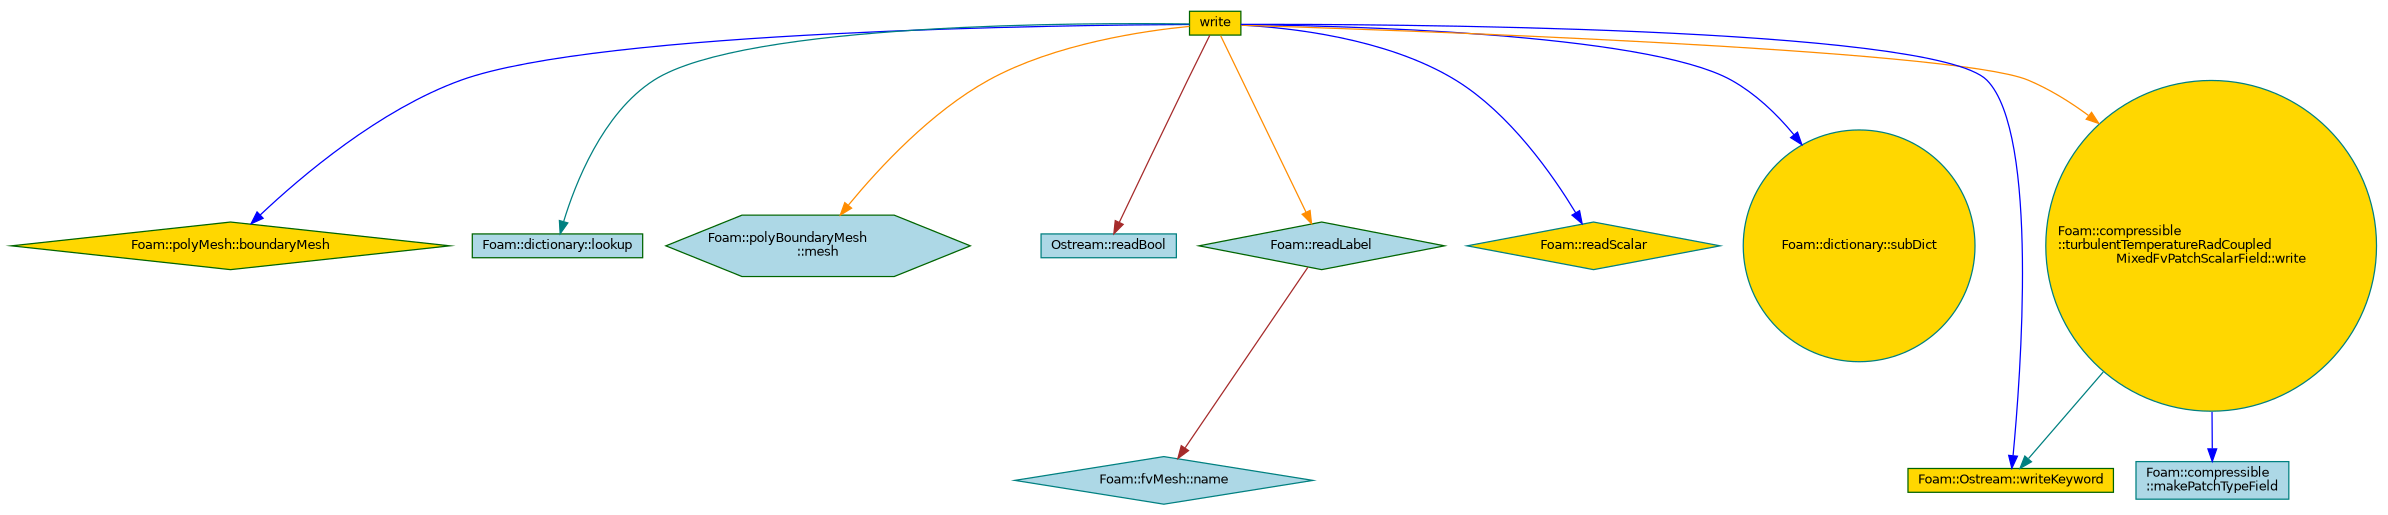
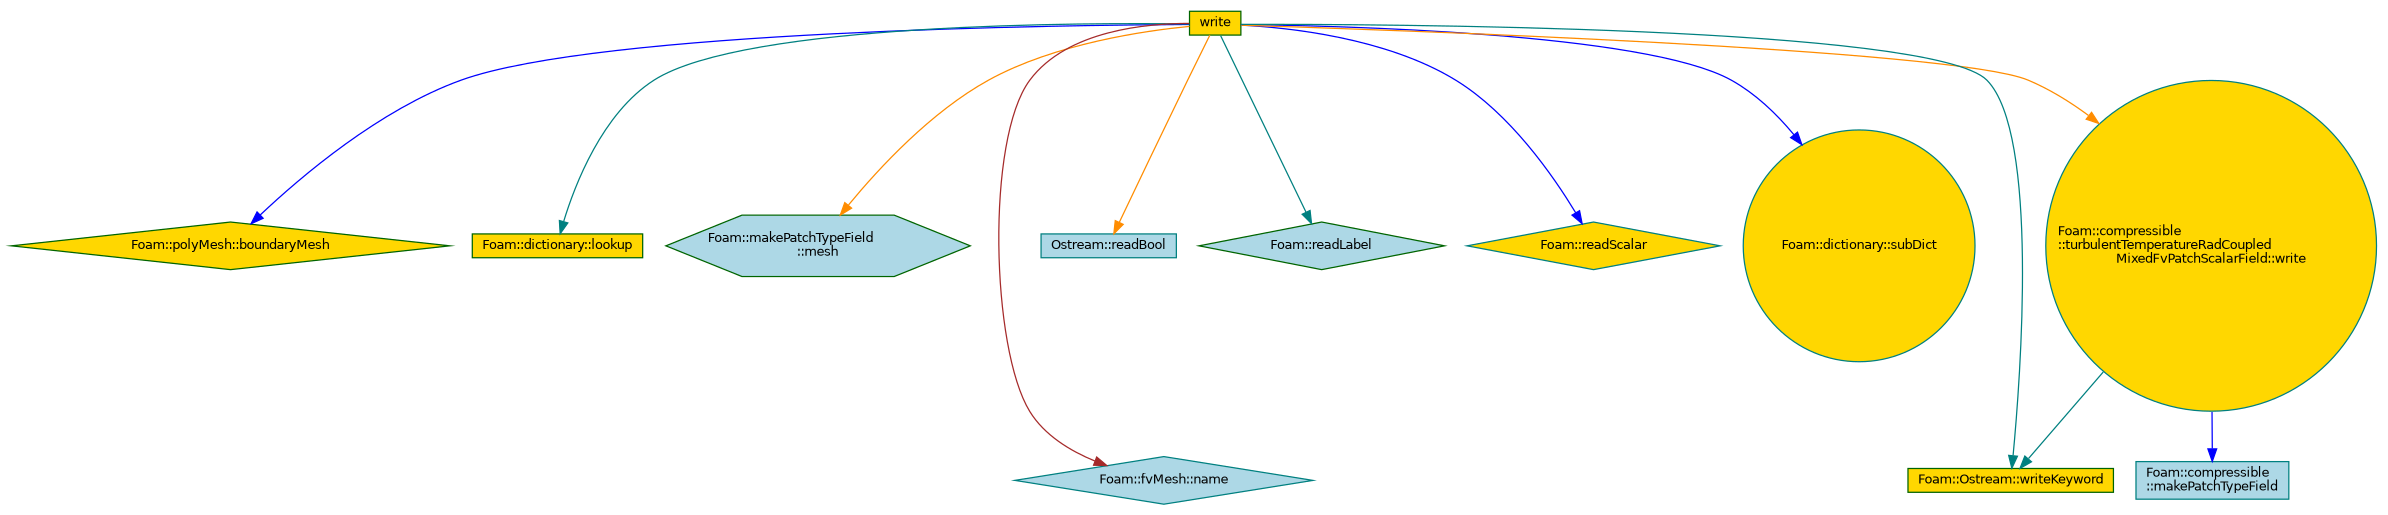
(1807, 43) -> (1807, 43)
(1263, 124) -> (1263, 124)
(1164, 129) -> (1164, 129)
(557, 246) -> (557, 246)
(818, 246) -> (818, 246)
(1247, 358) -> (1000, 200)
